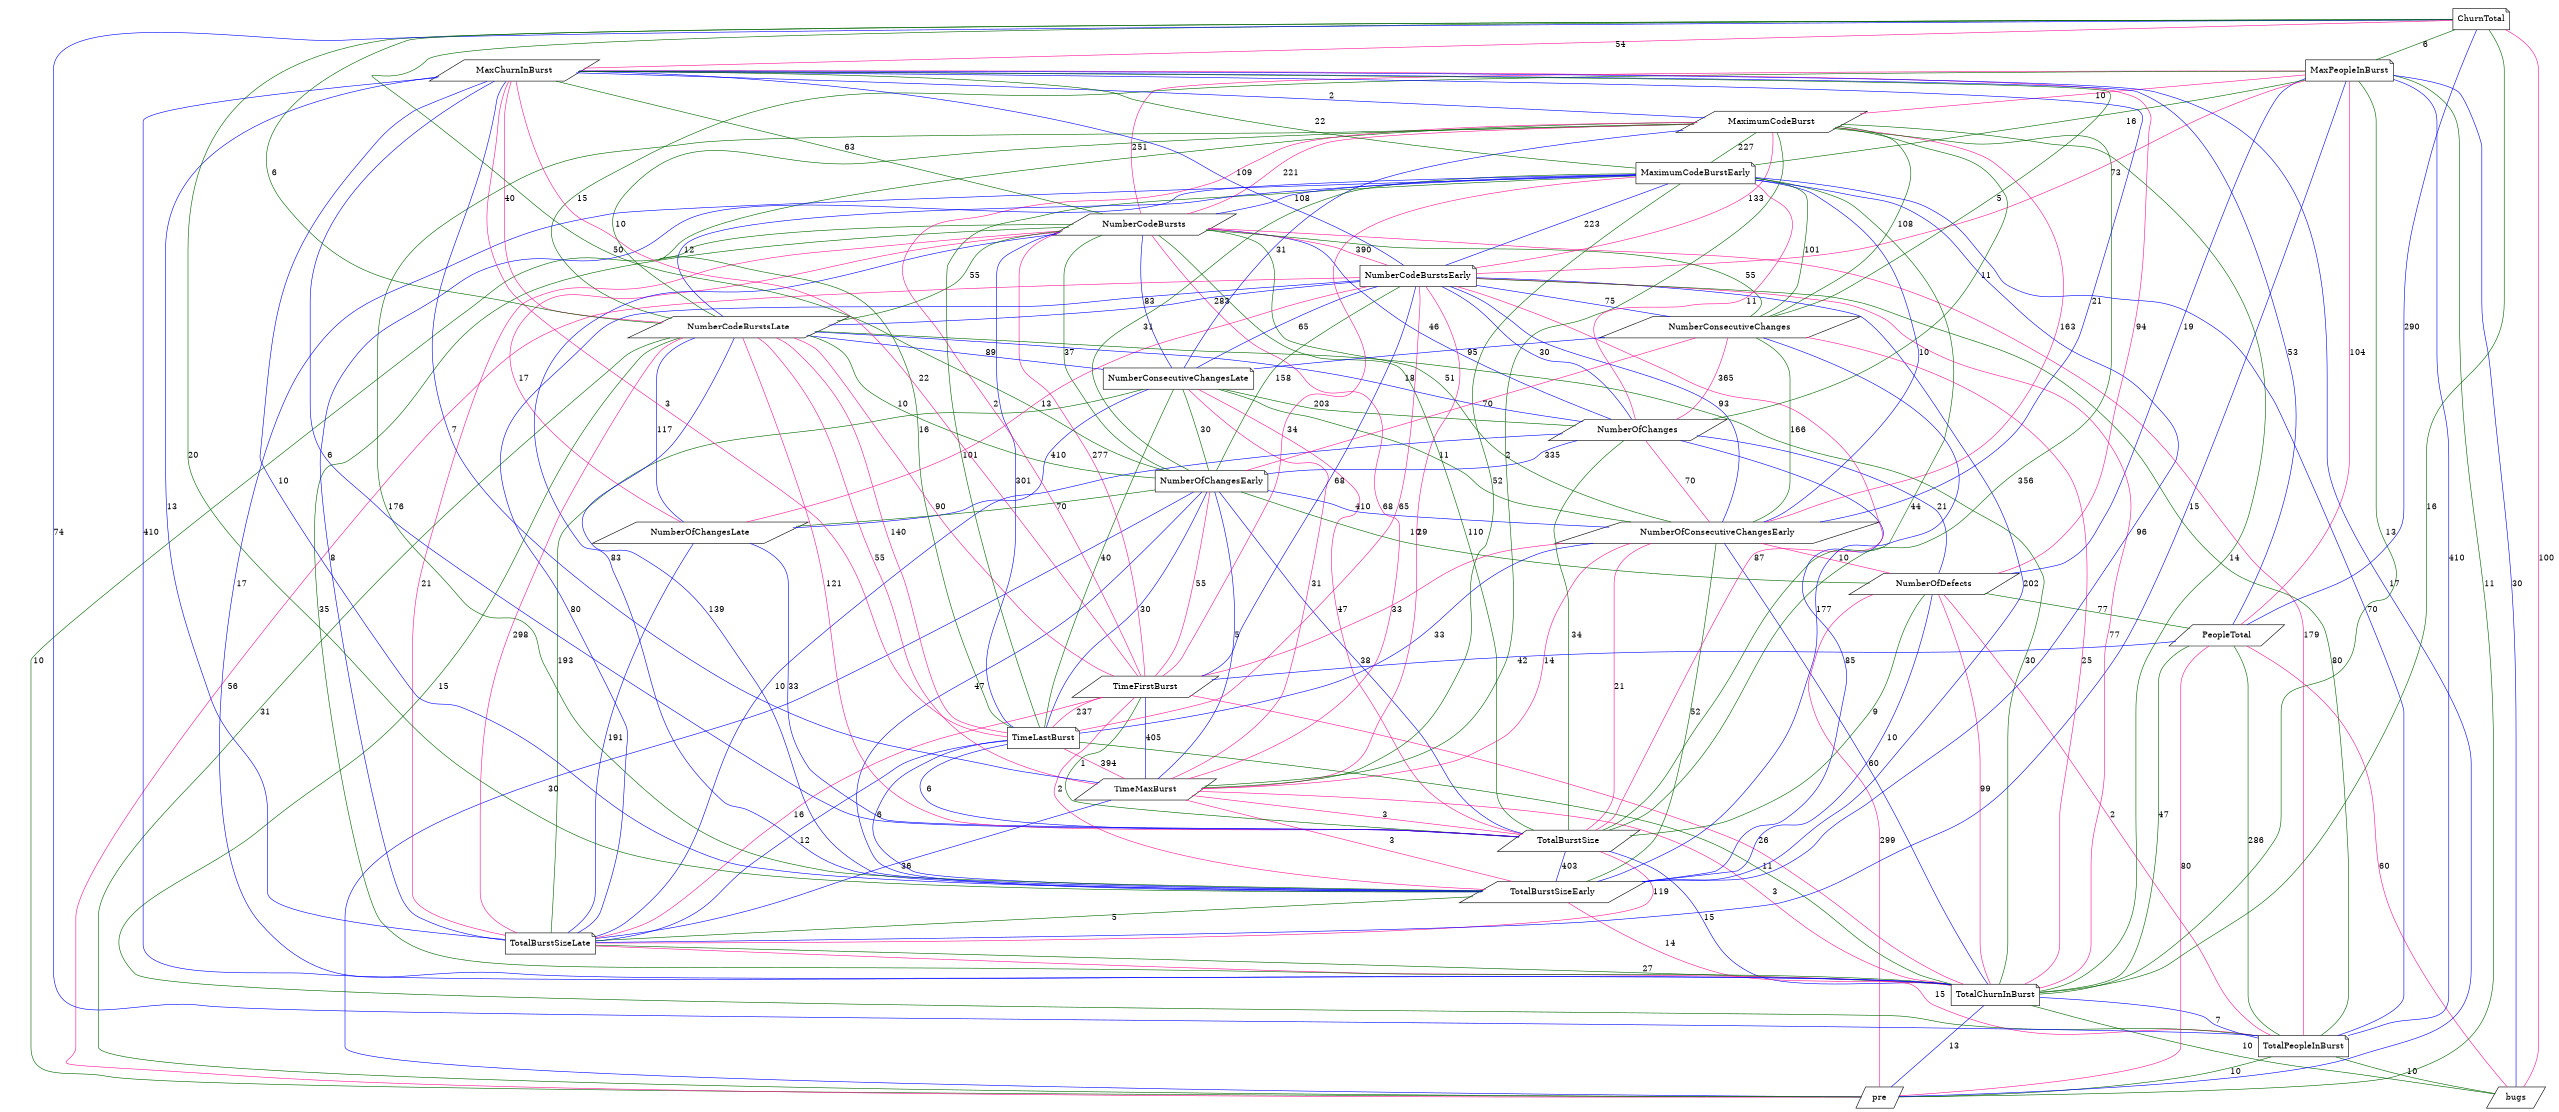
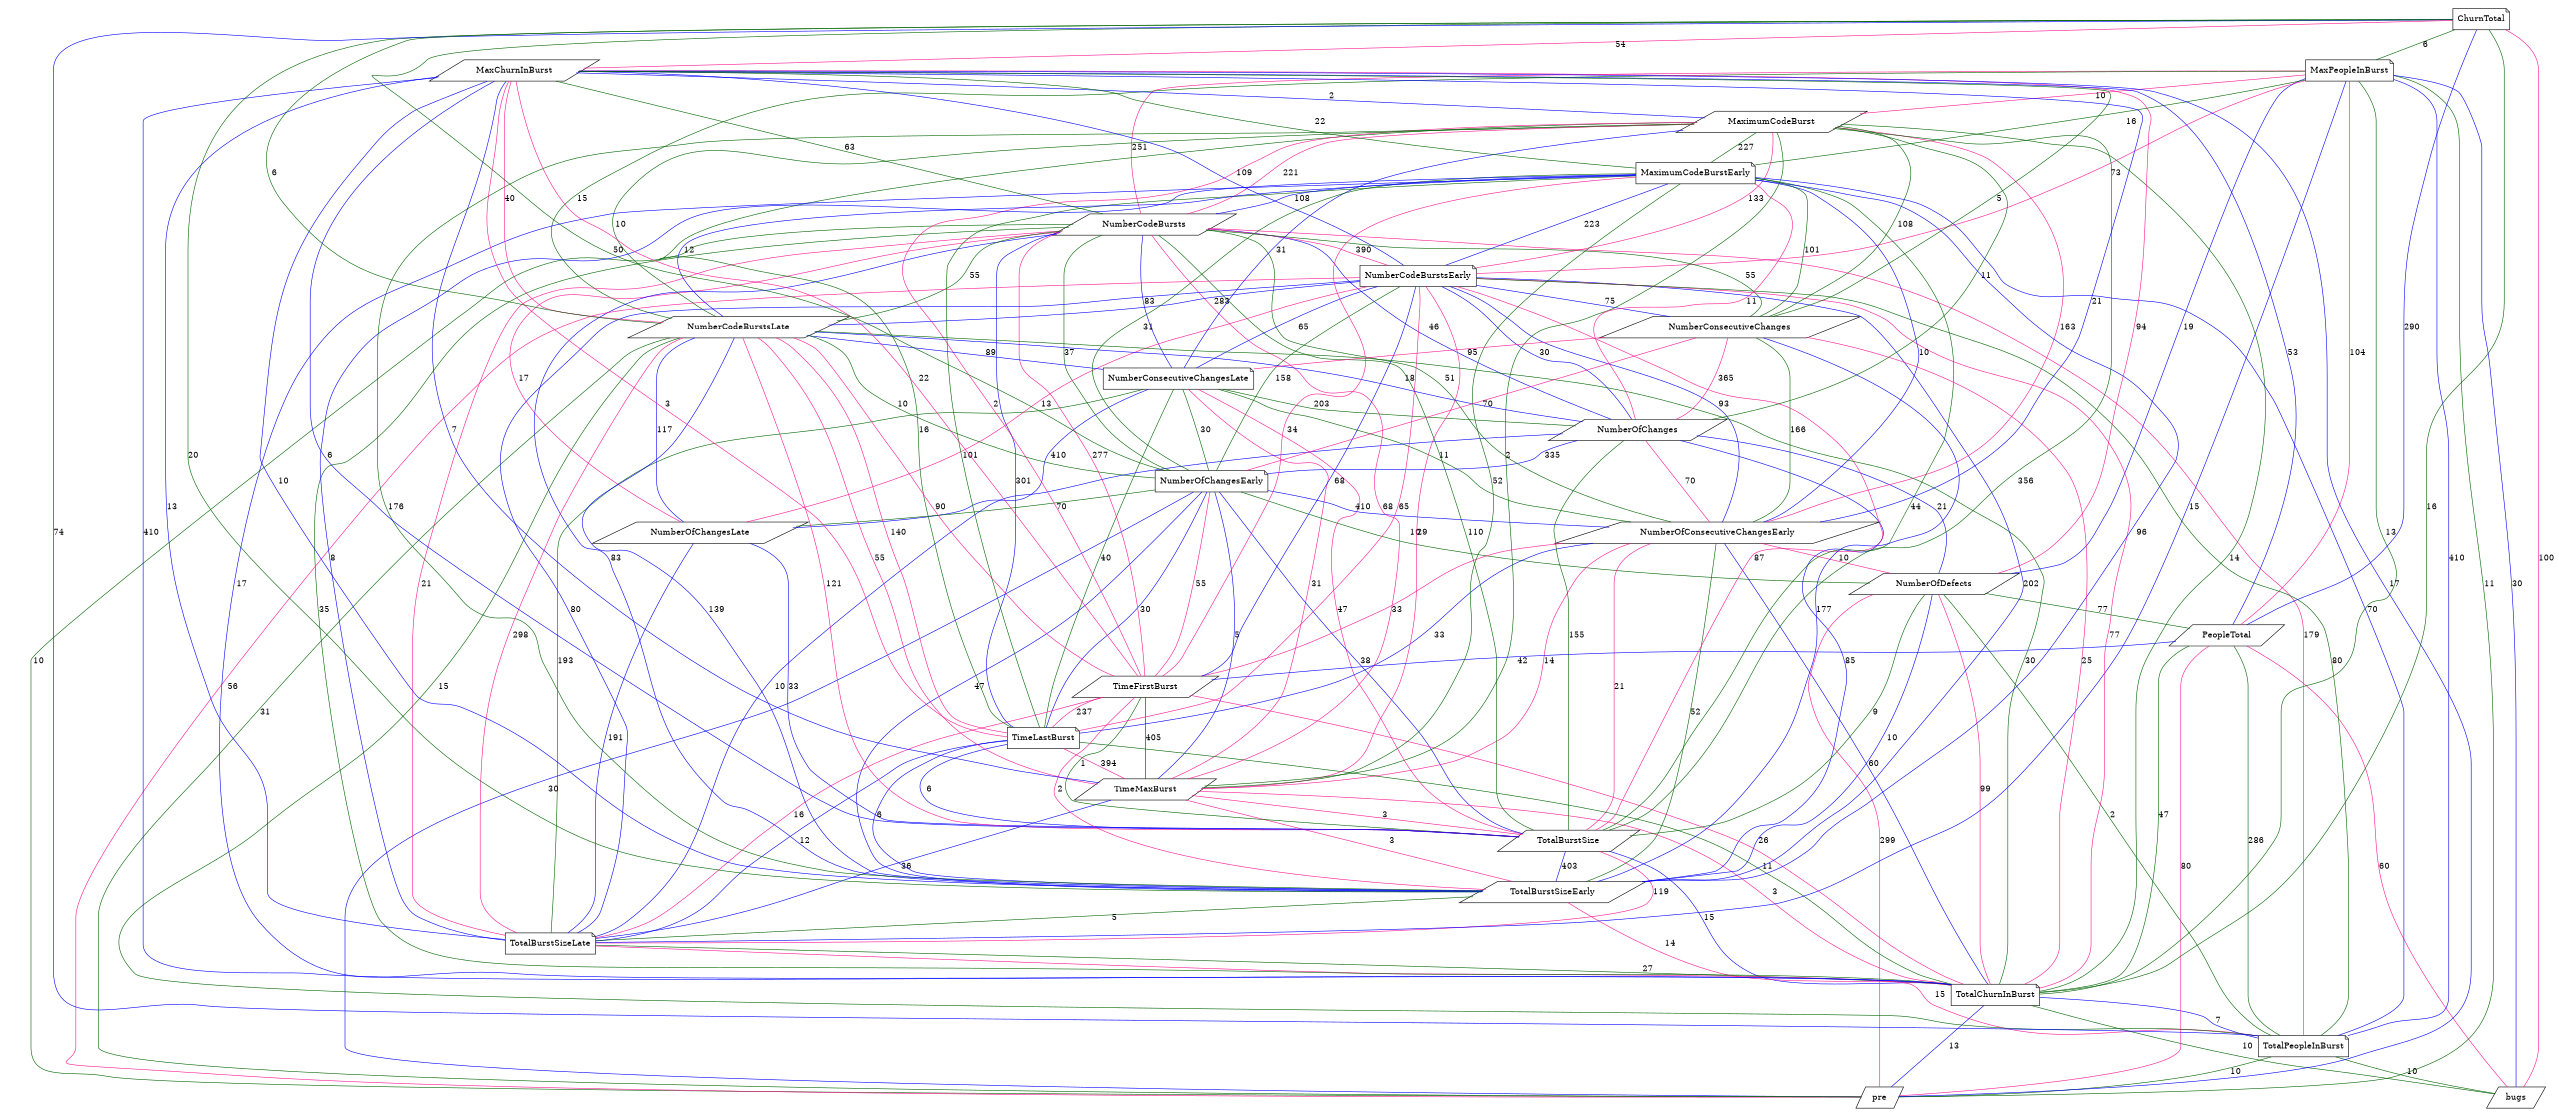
(1429, 352) -> (1429, 352)
(1577, 635) -> (1577, 635)
(2108, 816) -> (2108, 816)
